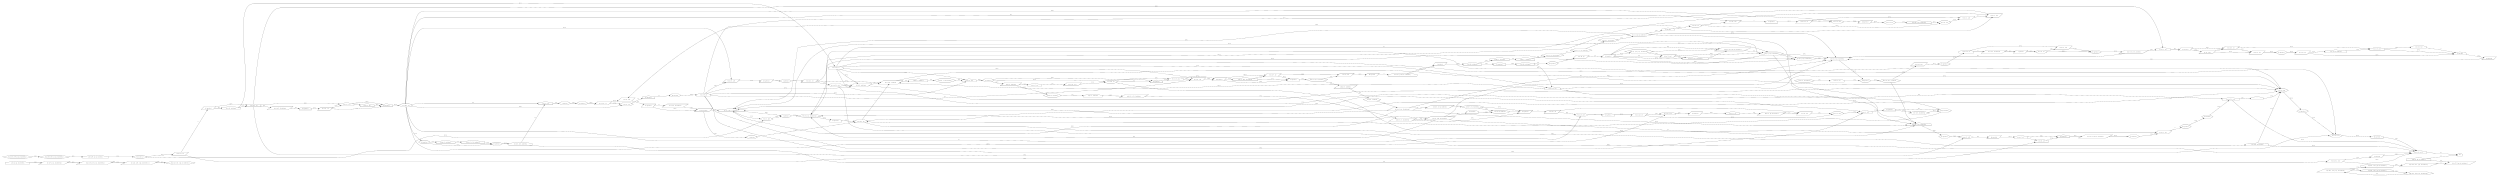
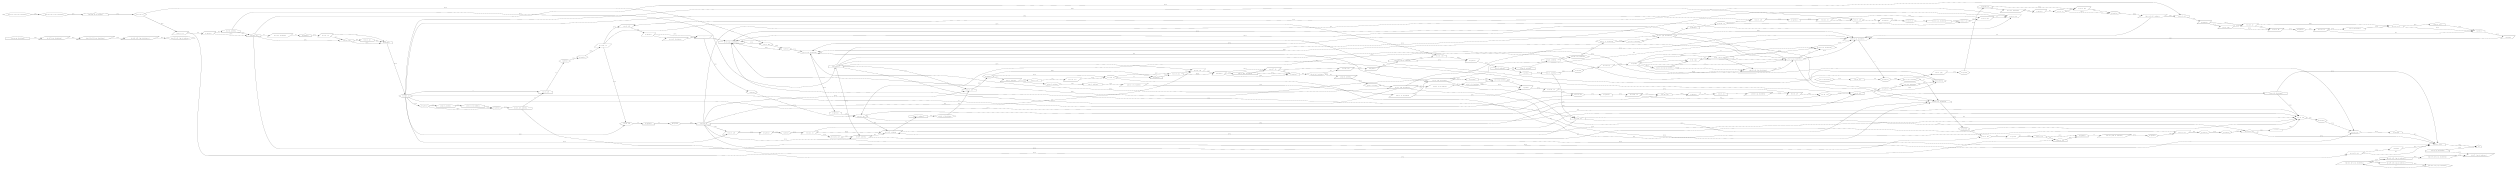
none -> (1440, 56)
